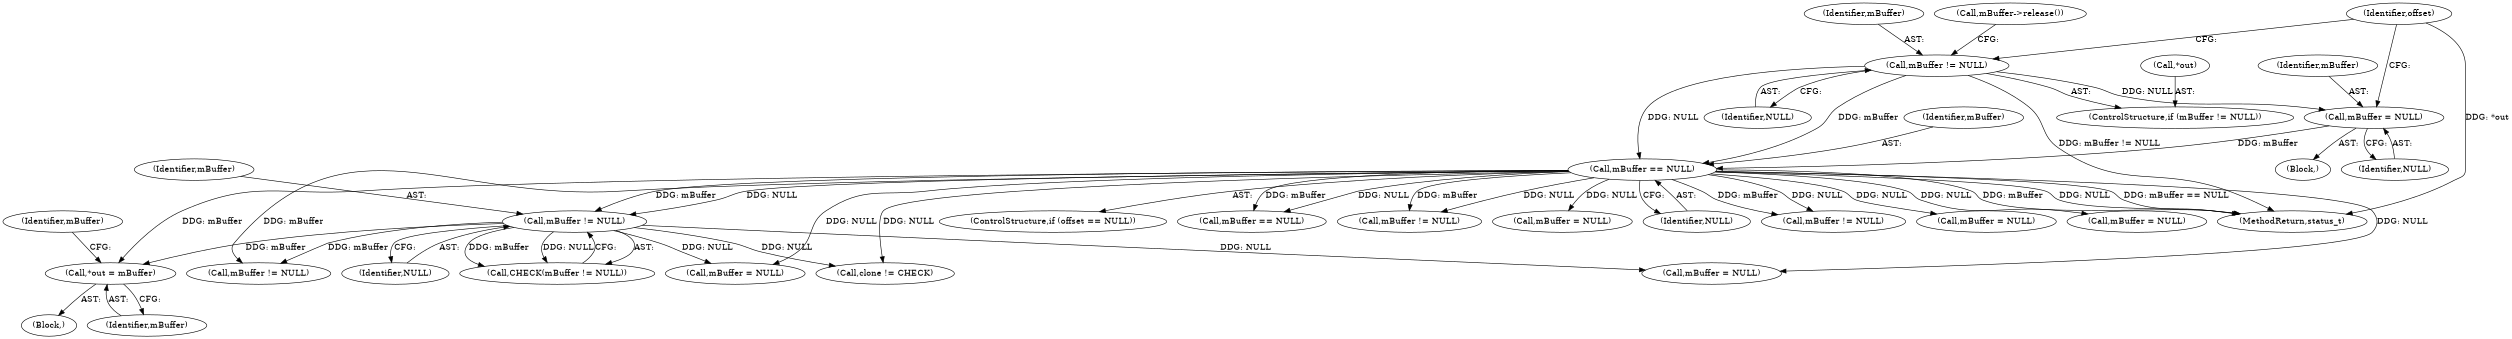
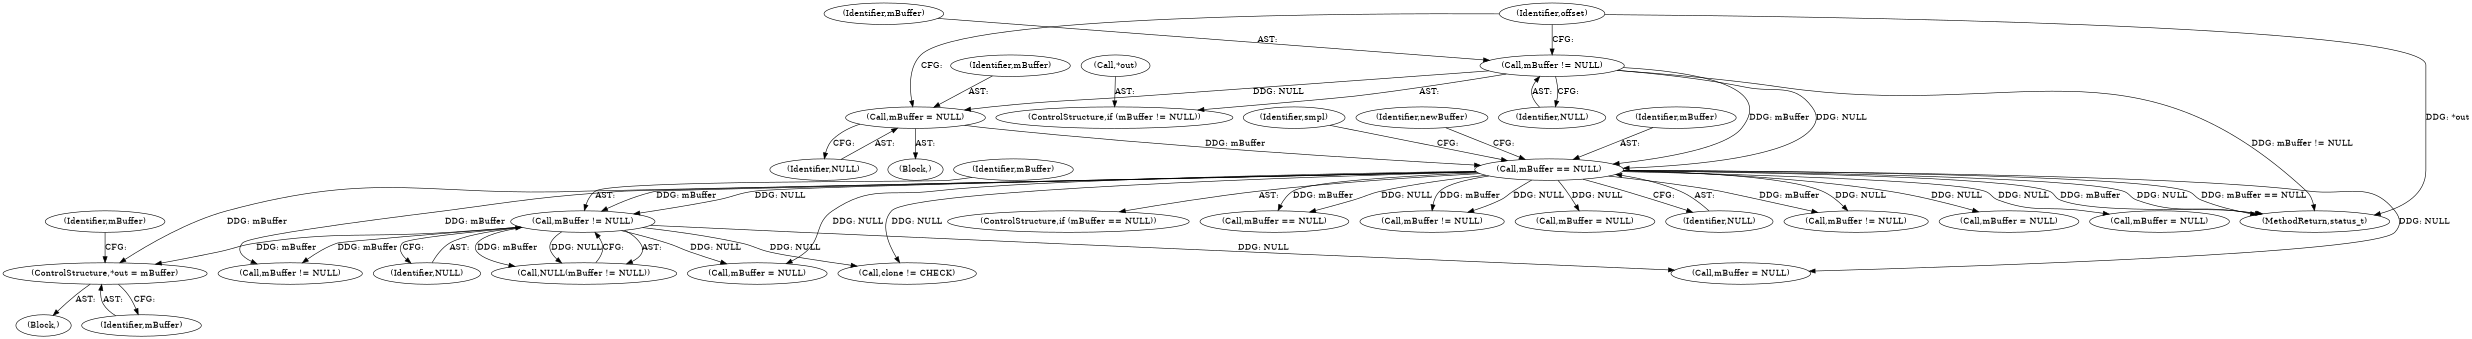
(2010, 14) -> none
none -> (1294, 118)
none -> (1422, 118)
(1053, 222) -> (1068, 222)
(111, 274) -> (105, 274)
(557, 274) -> (584, 274)
